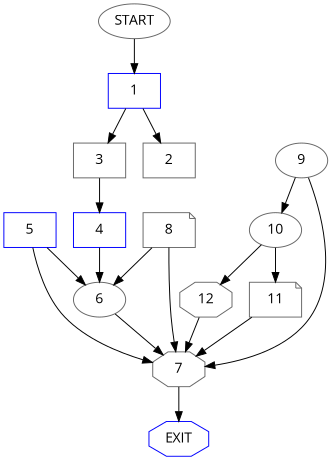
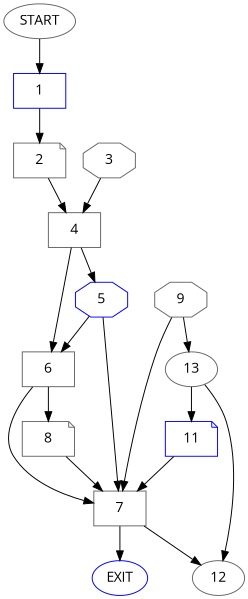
(119, 121) -> none
(100, 160) -> (109, 160)
(169, 160) -> (40, 160)
(302, 160) -> (181, 300)
none -> (55, 191)
(30, 230) -> (102, 300)
(100, 230) -> (74, 230)
(275, 230) -> (191, 369)
none -> (86, 260)
(136, 263) -> (48, 399)
(100, 300) -> (48, 369)
(206, 300) -> (219, 578)
(275, 300) -> (191, 439)
(194, 330) -> (168, 543)
(179, 369) -> (120, 508)
(179, 439) -> (120, 578)
